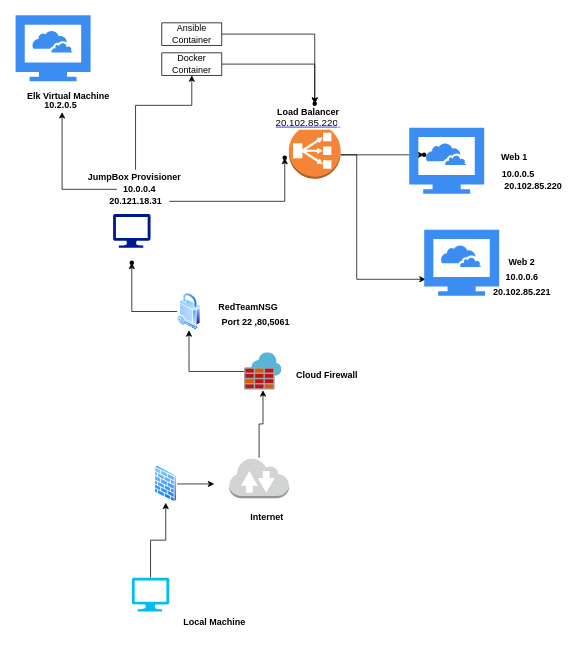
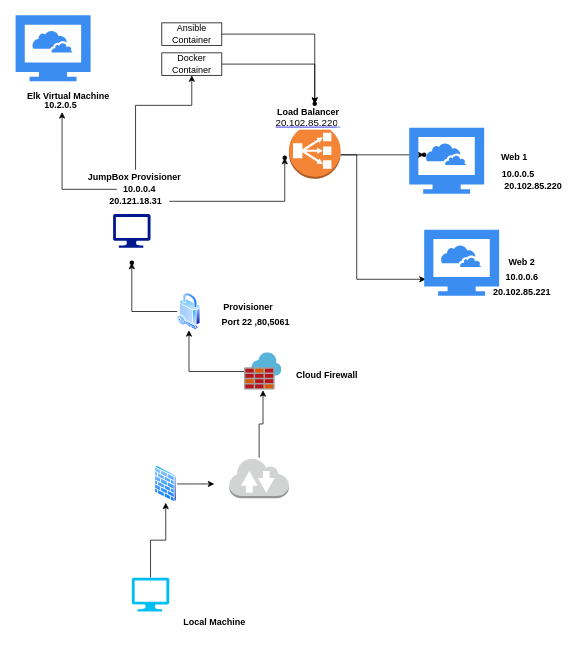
(248, 308) -> (248, 308)
(267, 518) -> none
